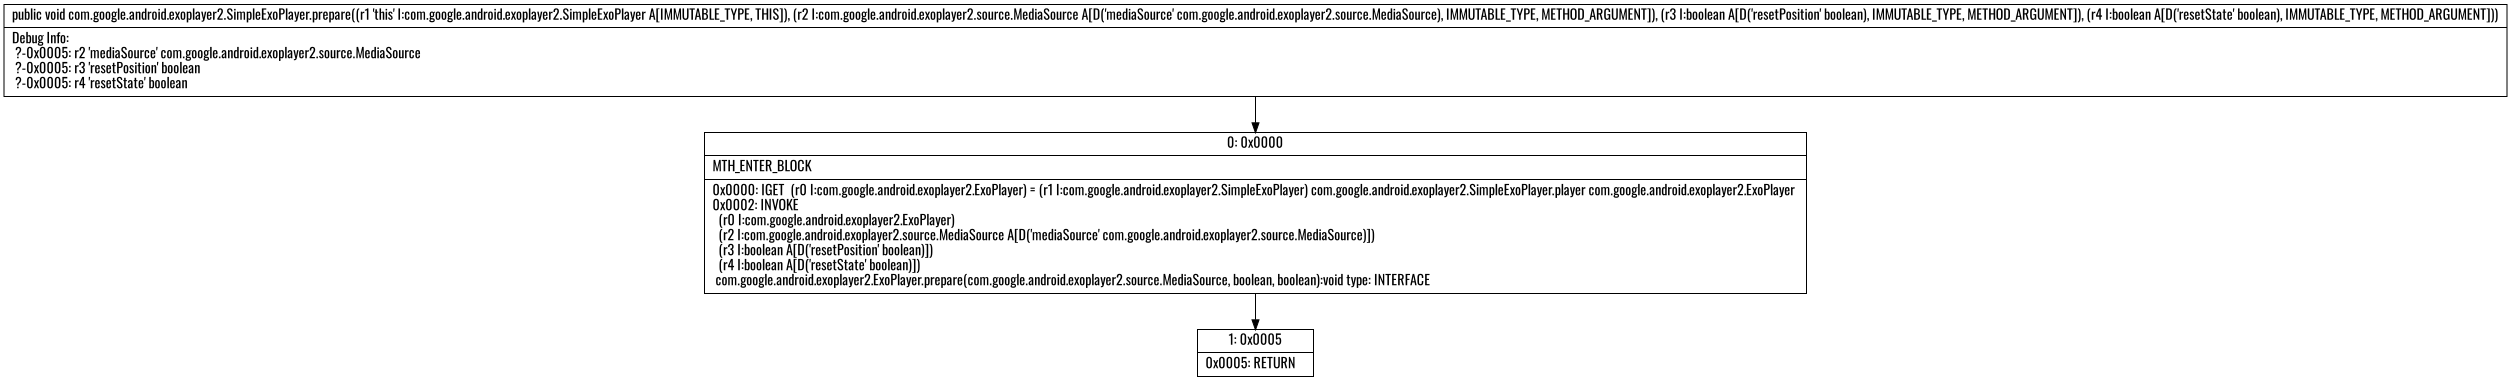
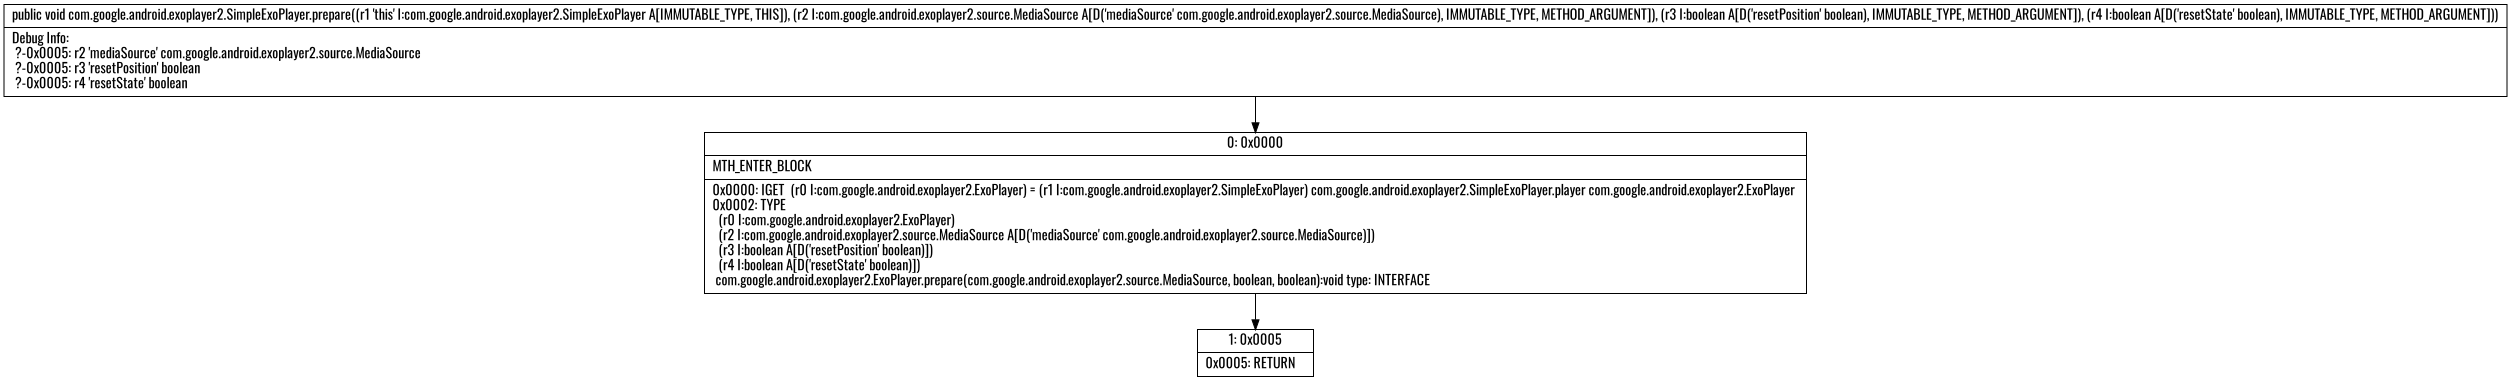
(759, 206) -> (752, 206)
